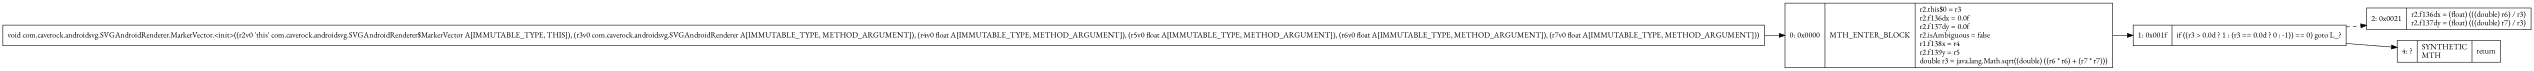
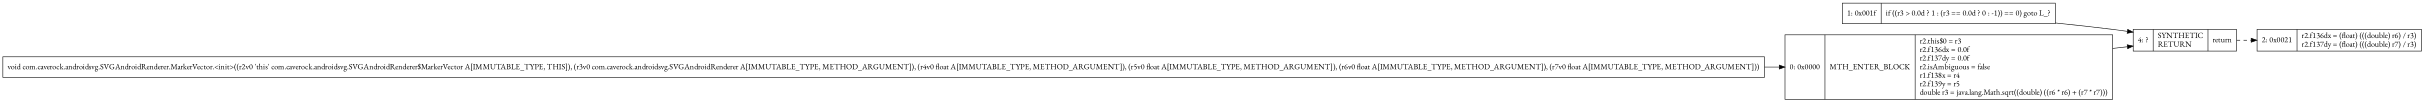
(2353, 26) -> (2244, 40)
(2120, 35) -> (2120, 48)
(2431, 55) -> (2175, 44)
